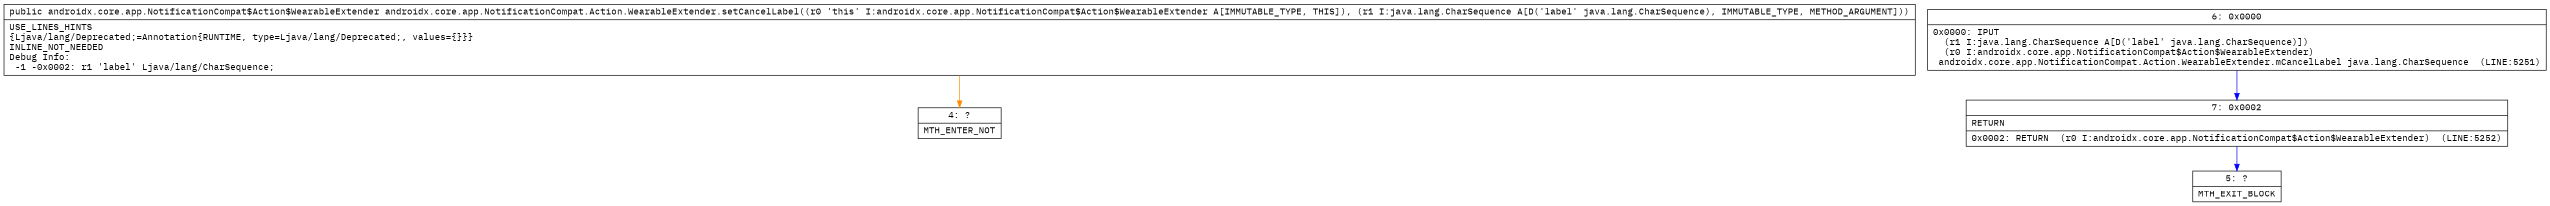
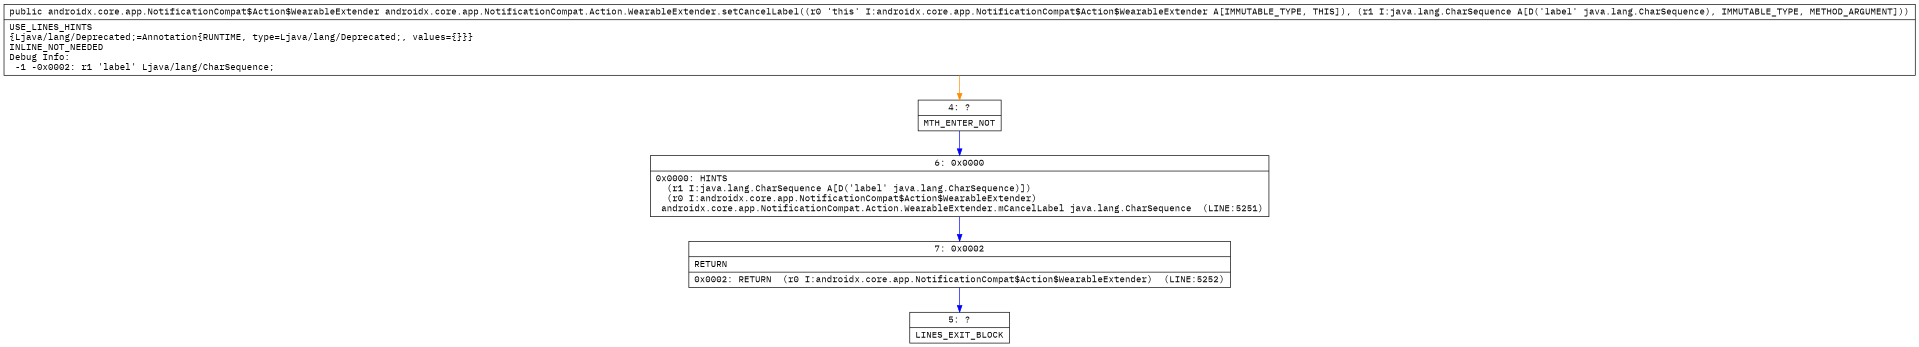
(1972, 32) -> (697, 178)
none -> (960, 140)
(2237, 194) -> (960, 335)
